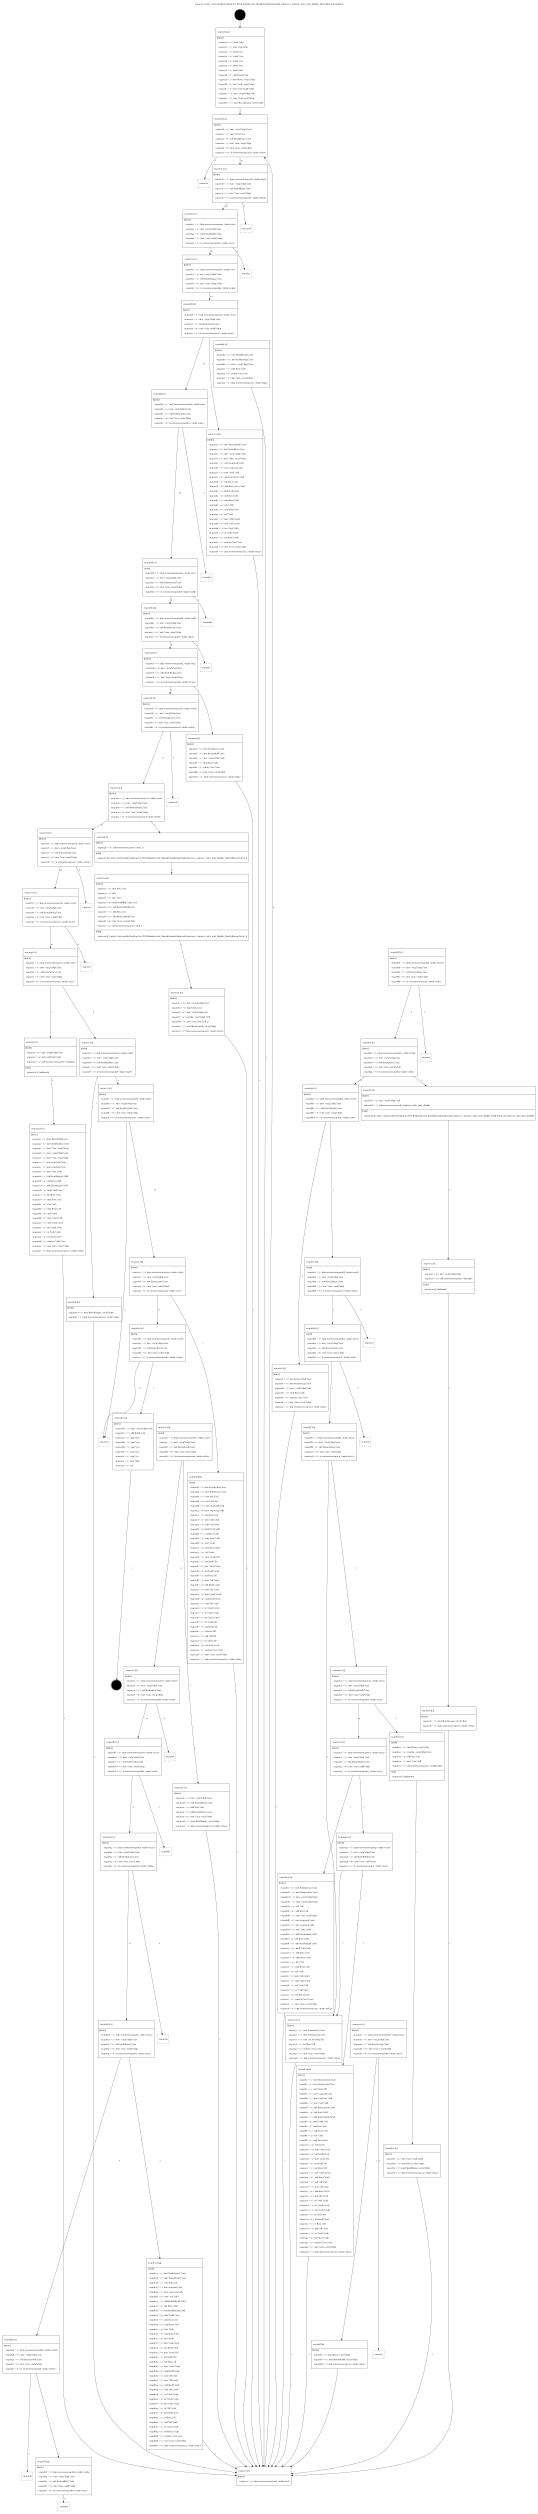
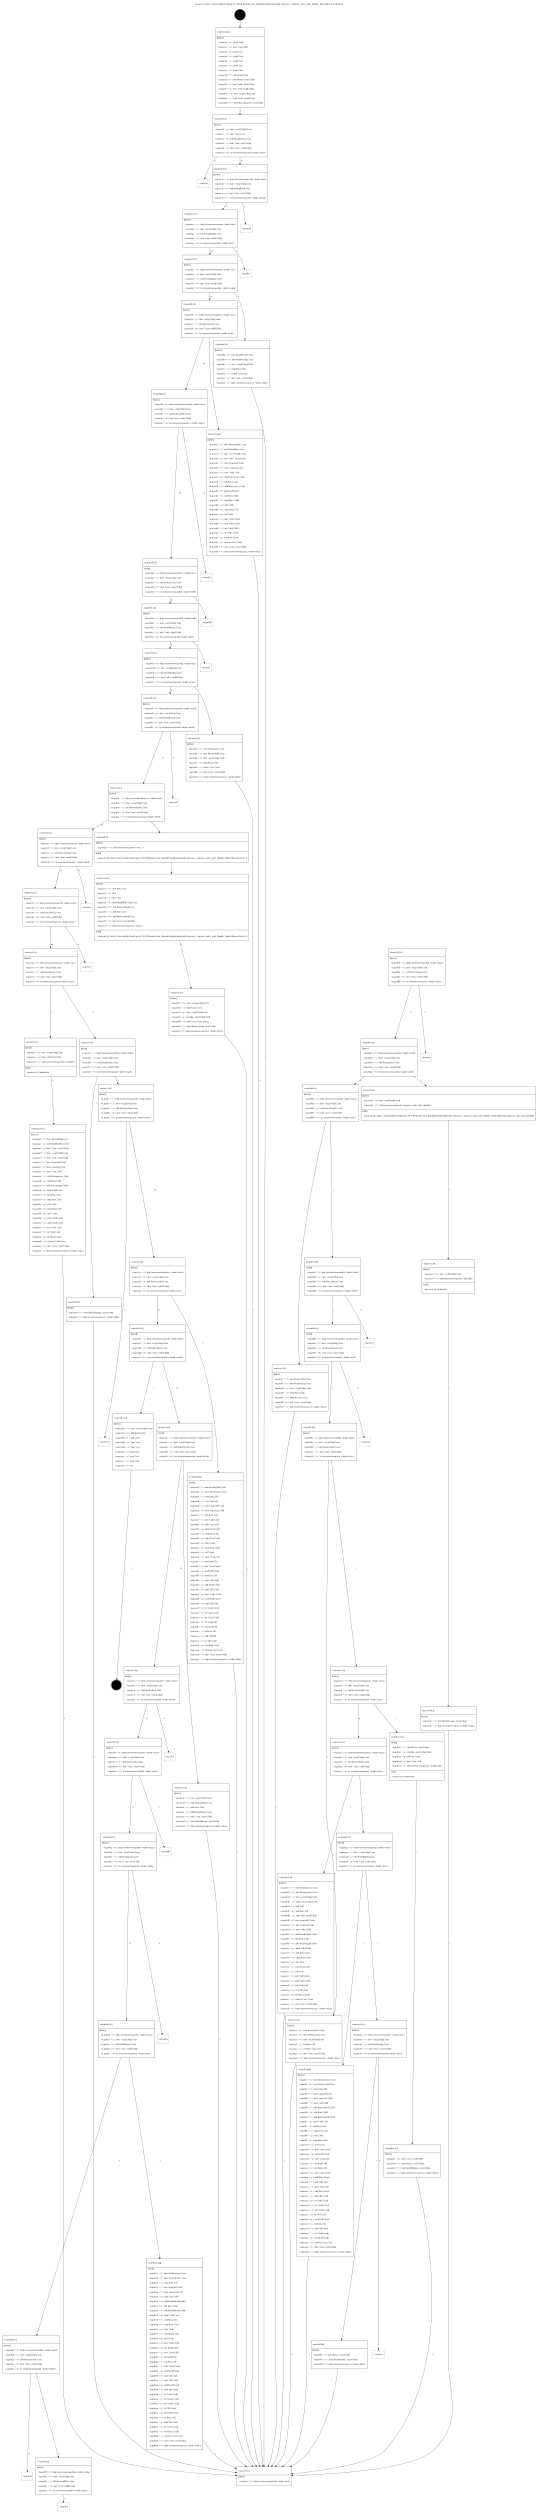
none -> (244, 315)
(270, 1312) -> none
(131, 1407) -> (171, 1392)
(339, 1942) -> (371, 1945)
